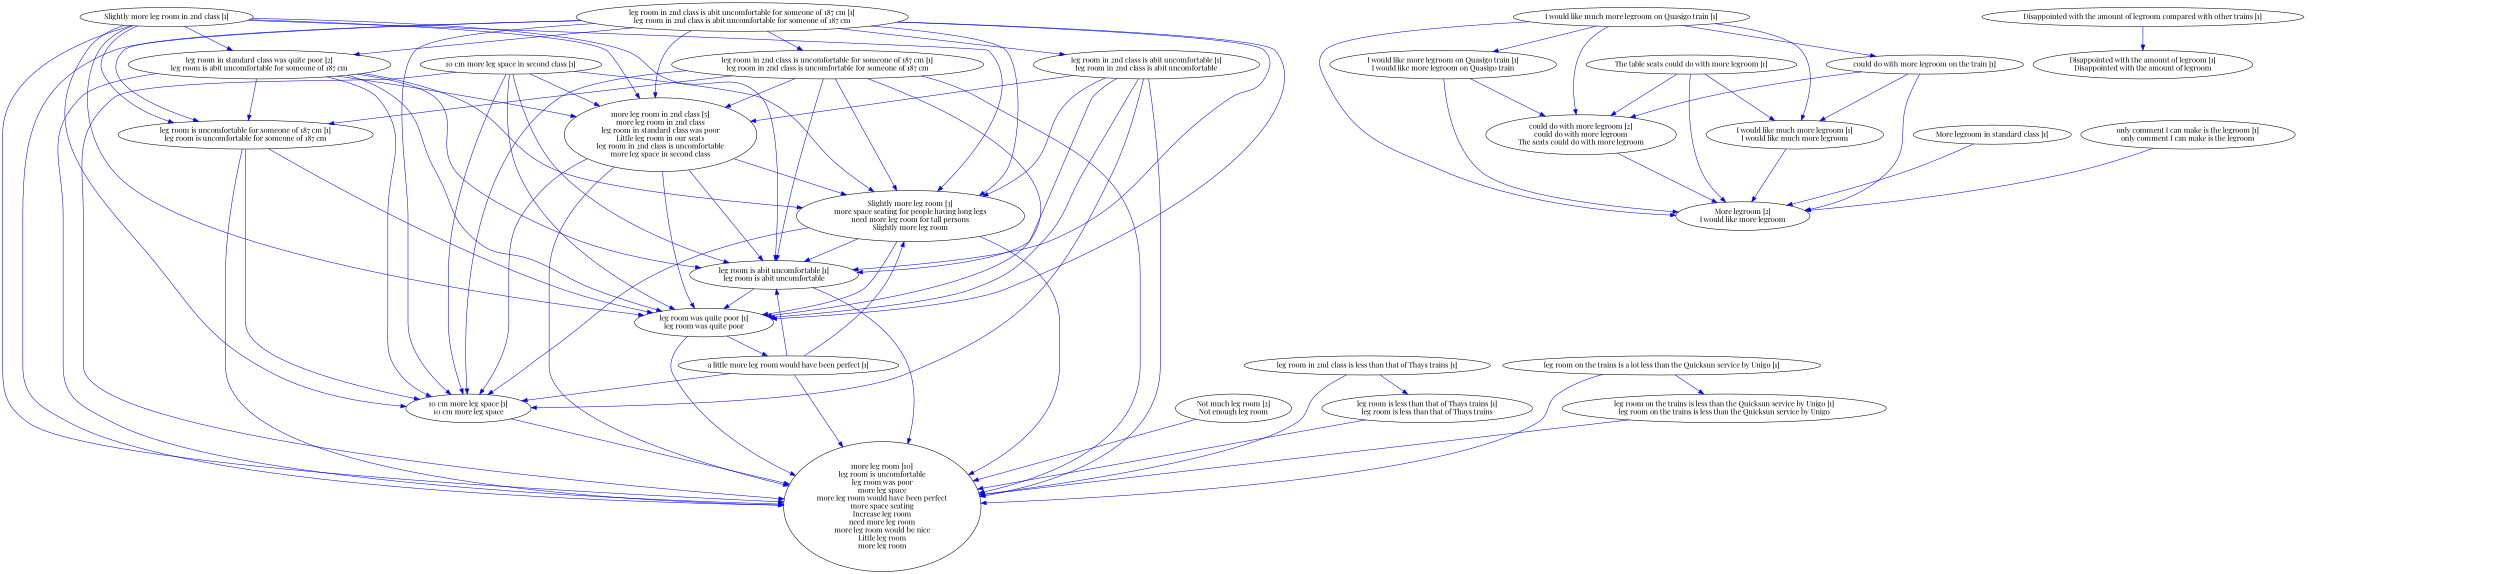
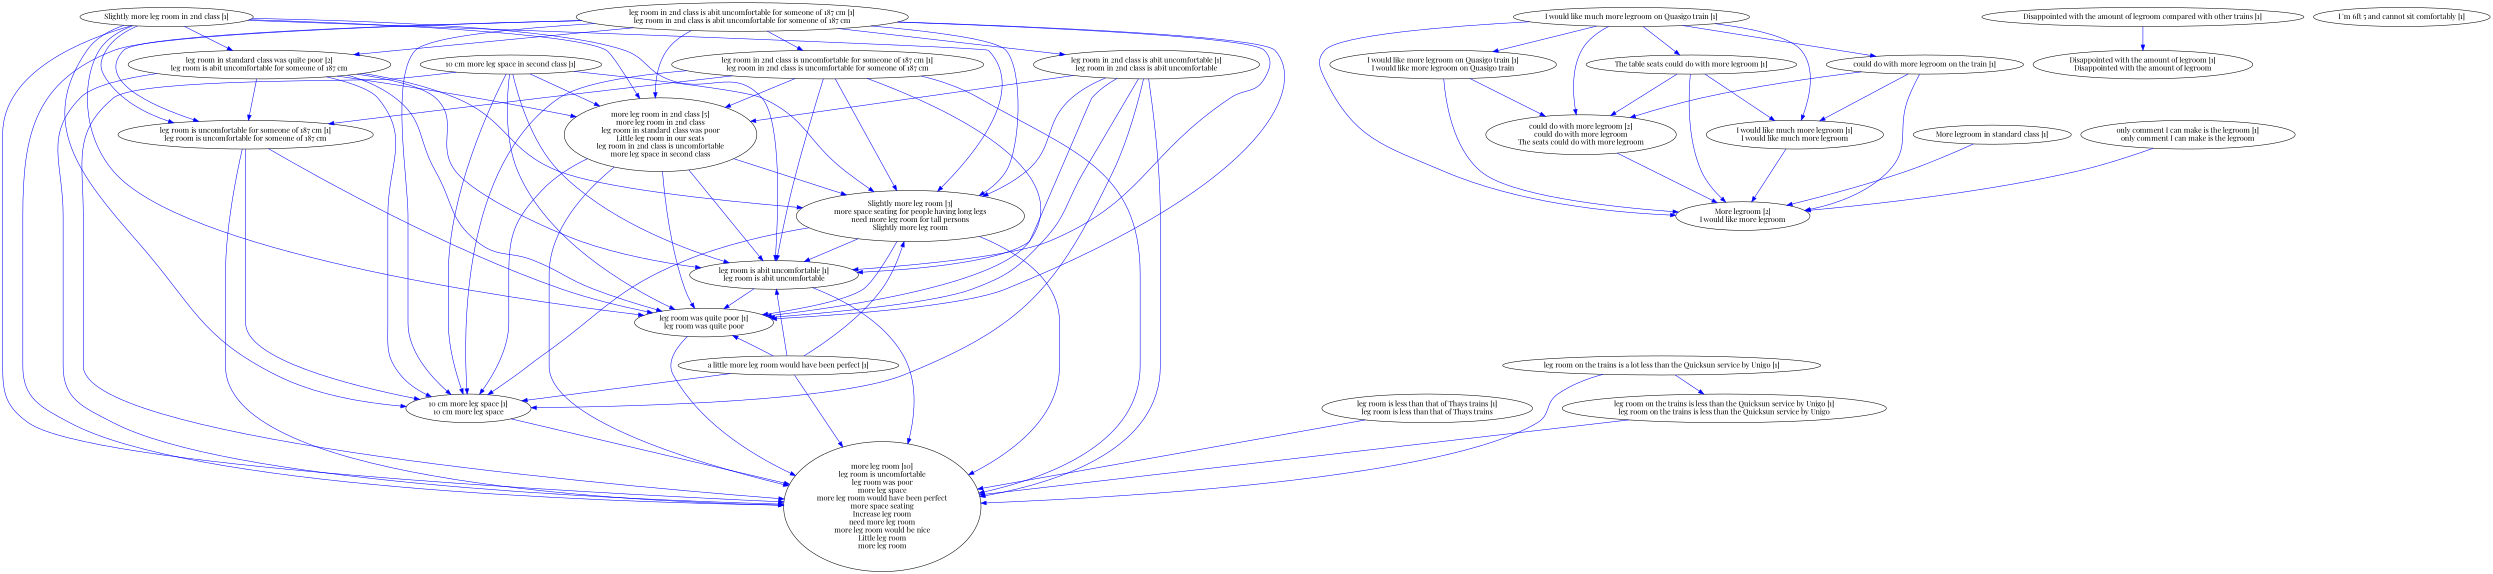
none -> (2402, 17)
none -> (1659, 39)
(745, 345) -> (755, 347)
(1367, 365) -> none
(1234, 408) -> none
